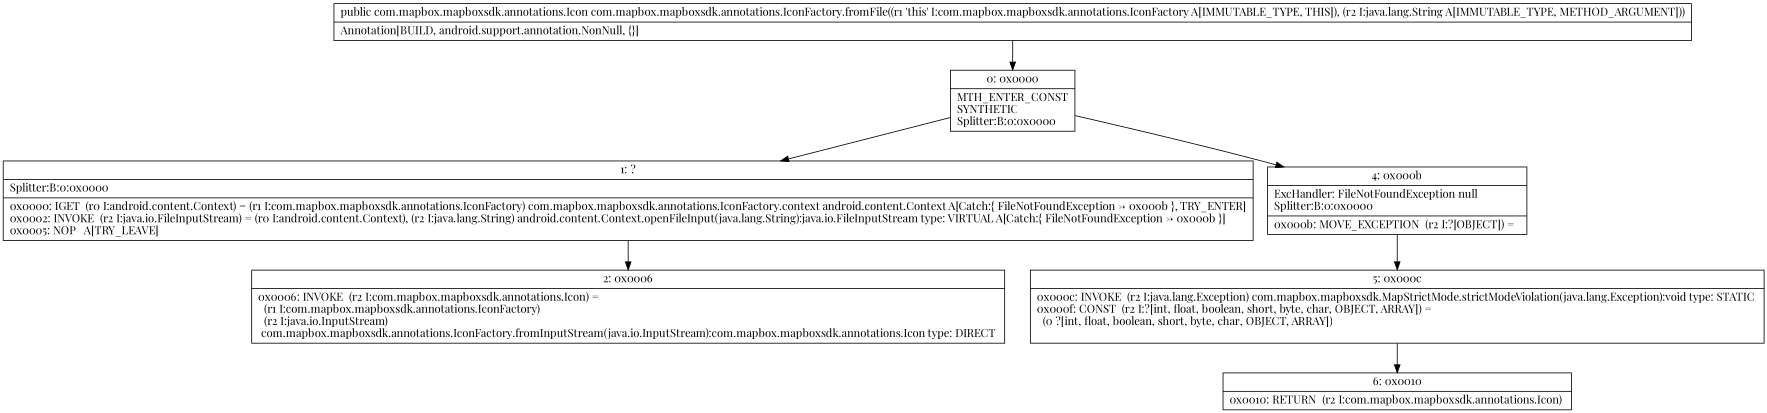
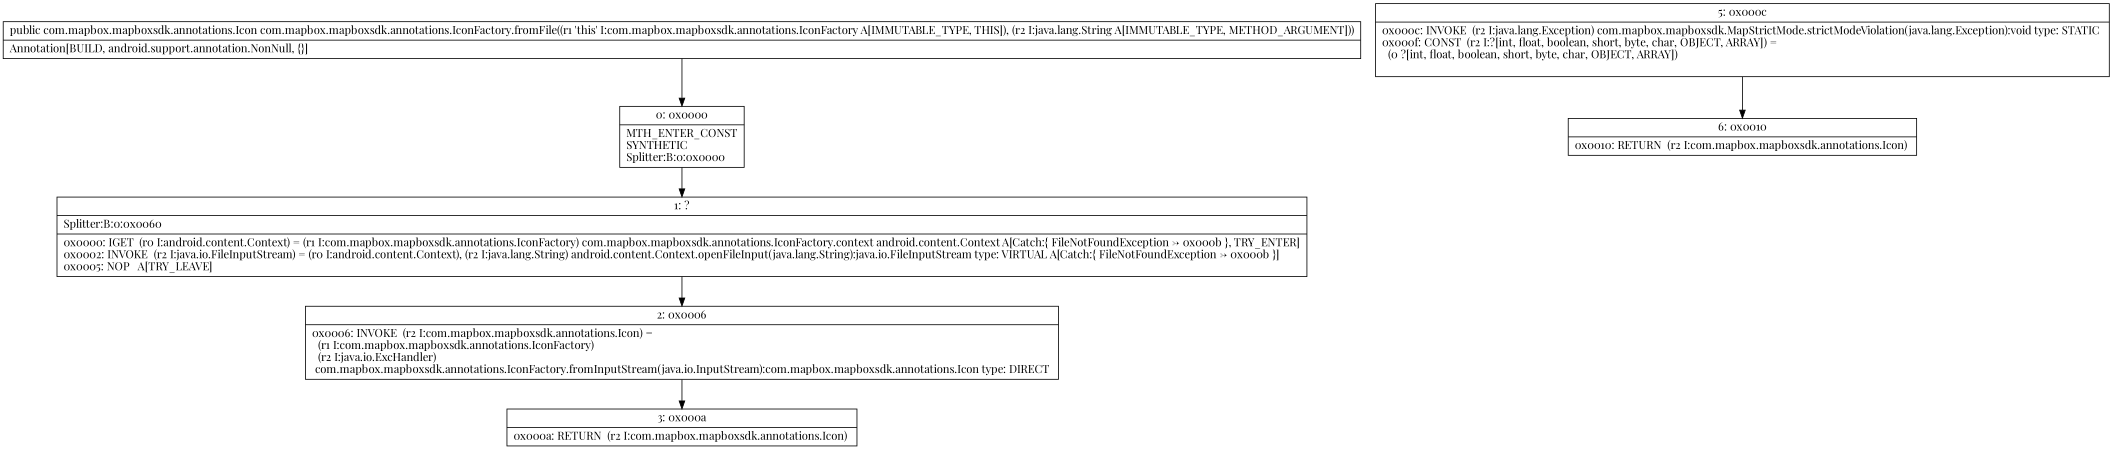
(59, 188) -> (113, 224)
(1397, 201) -> none
(323, 322) -> (374, 358)
none -> (682, 427)
